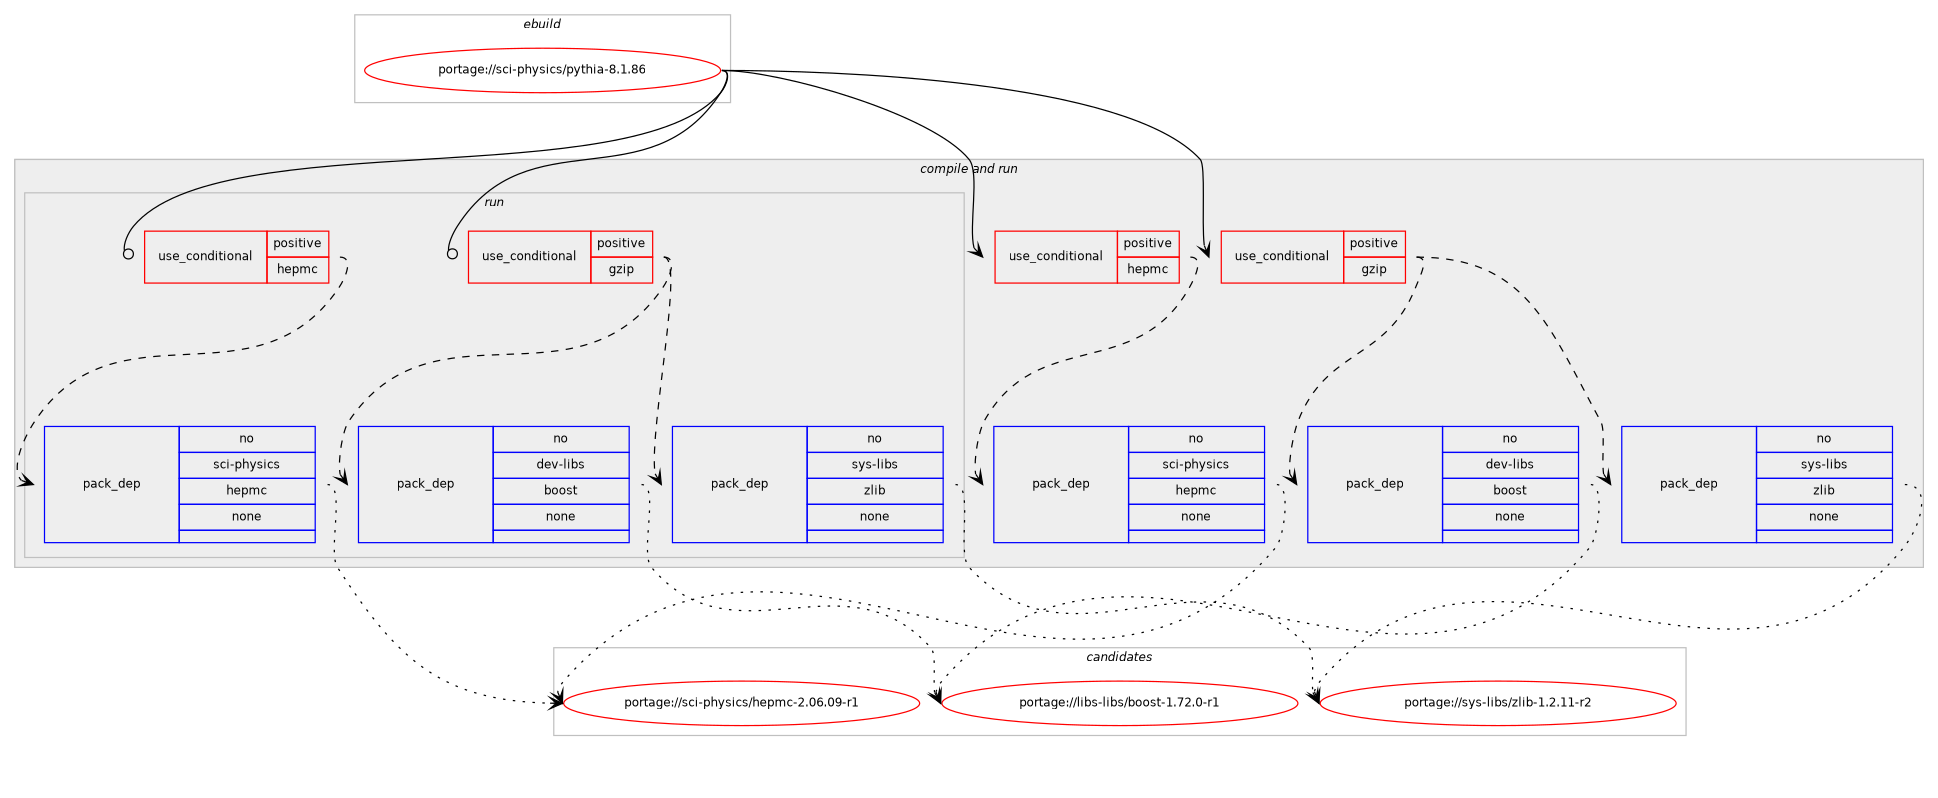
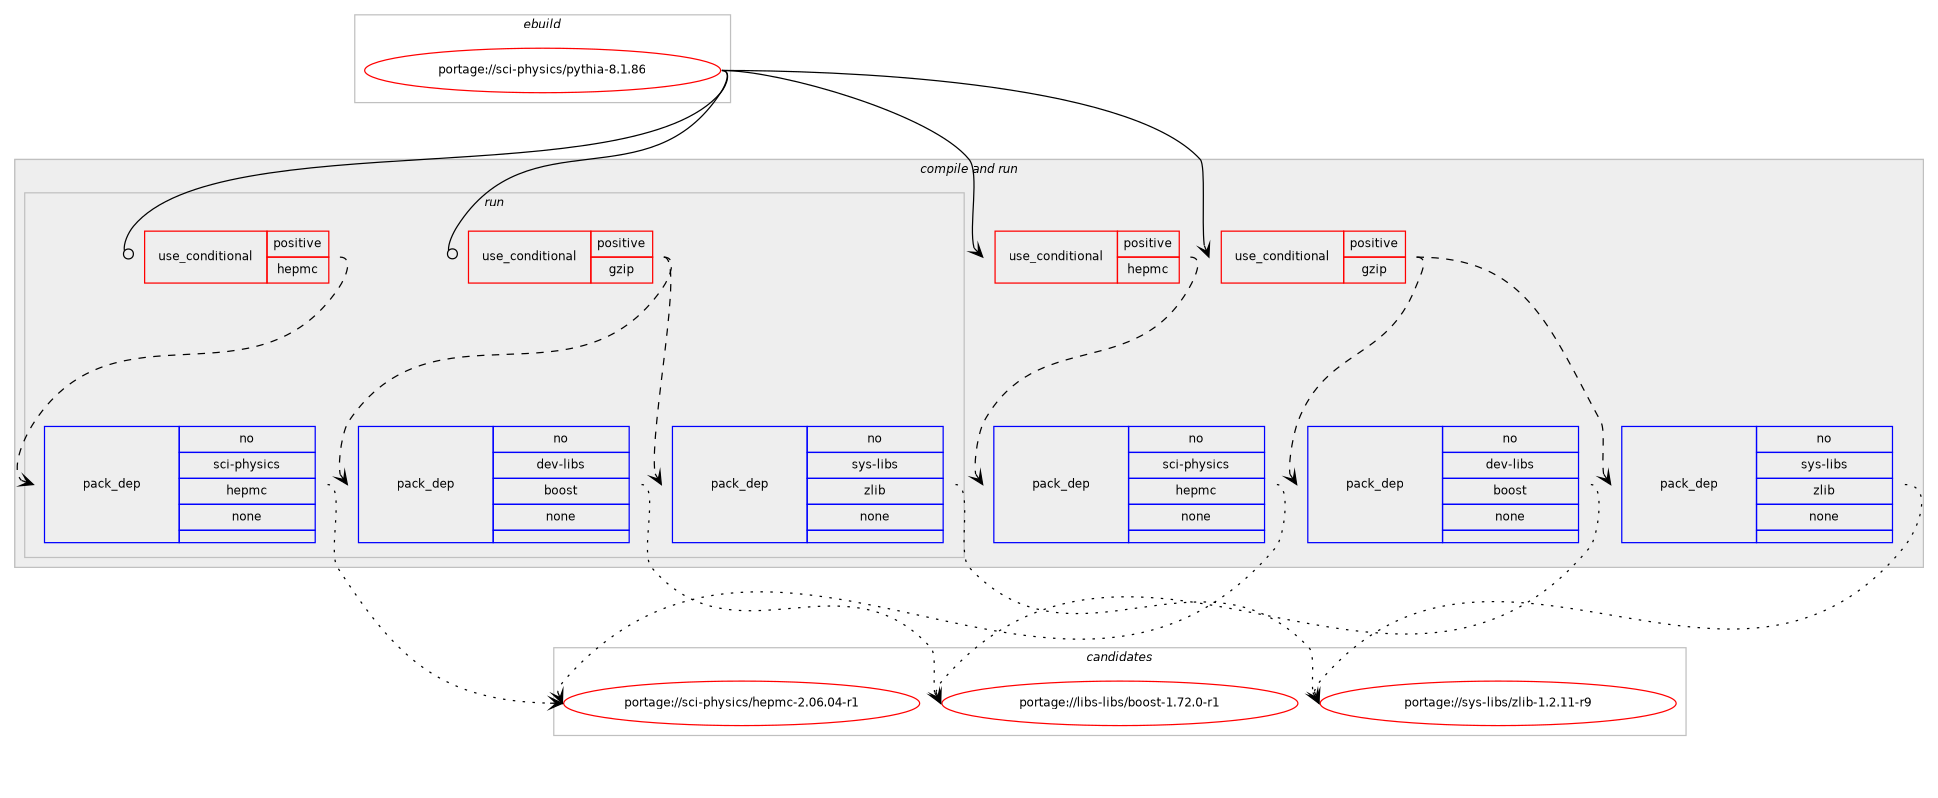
(742, 703) -> (742, 703)
(1498, 703) -> (1498, 703)
